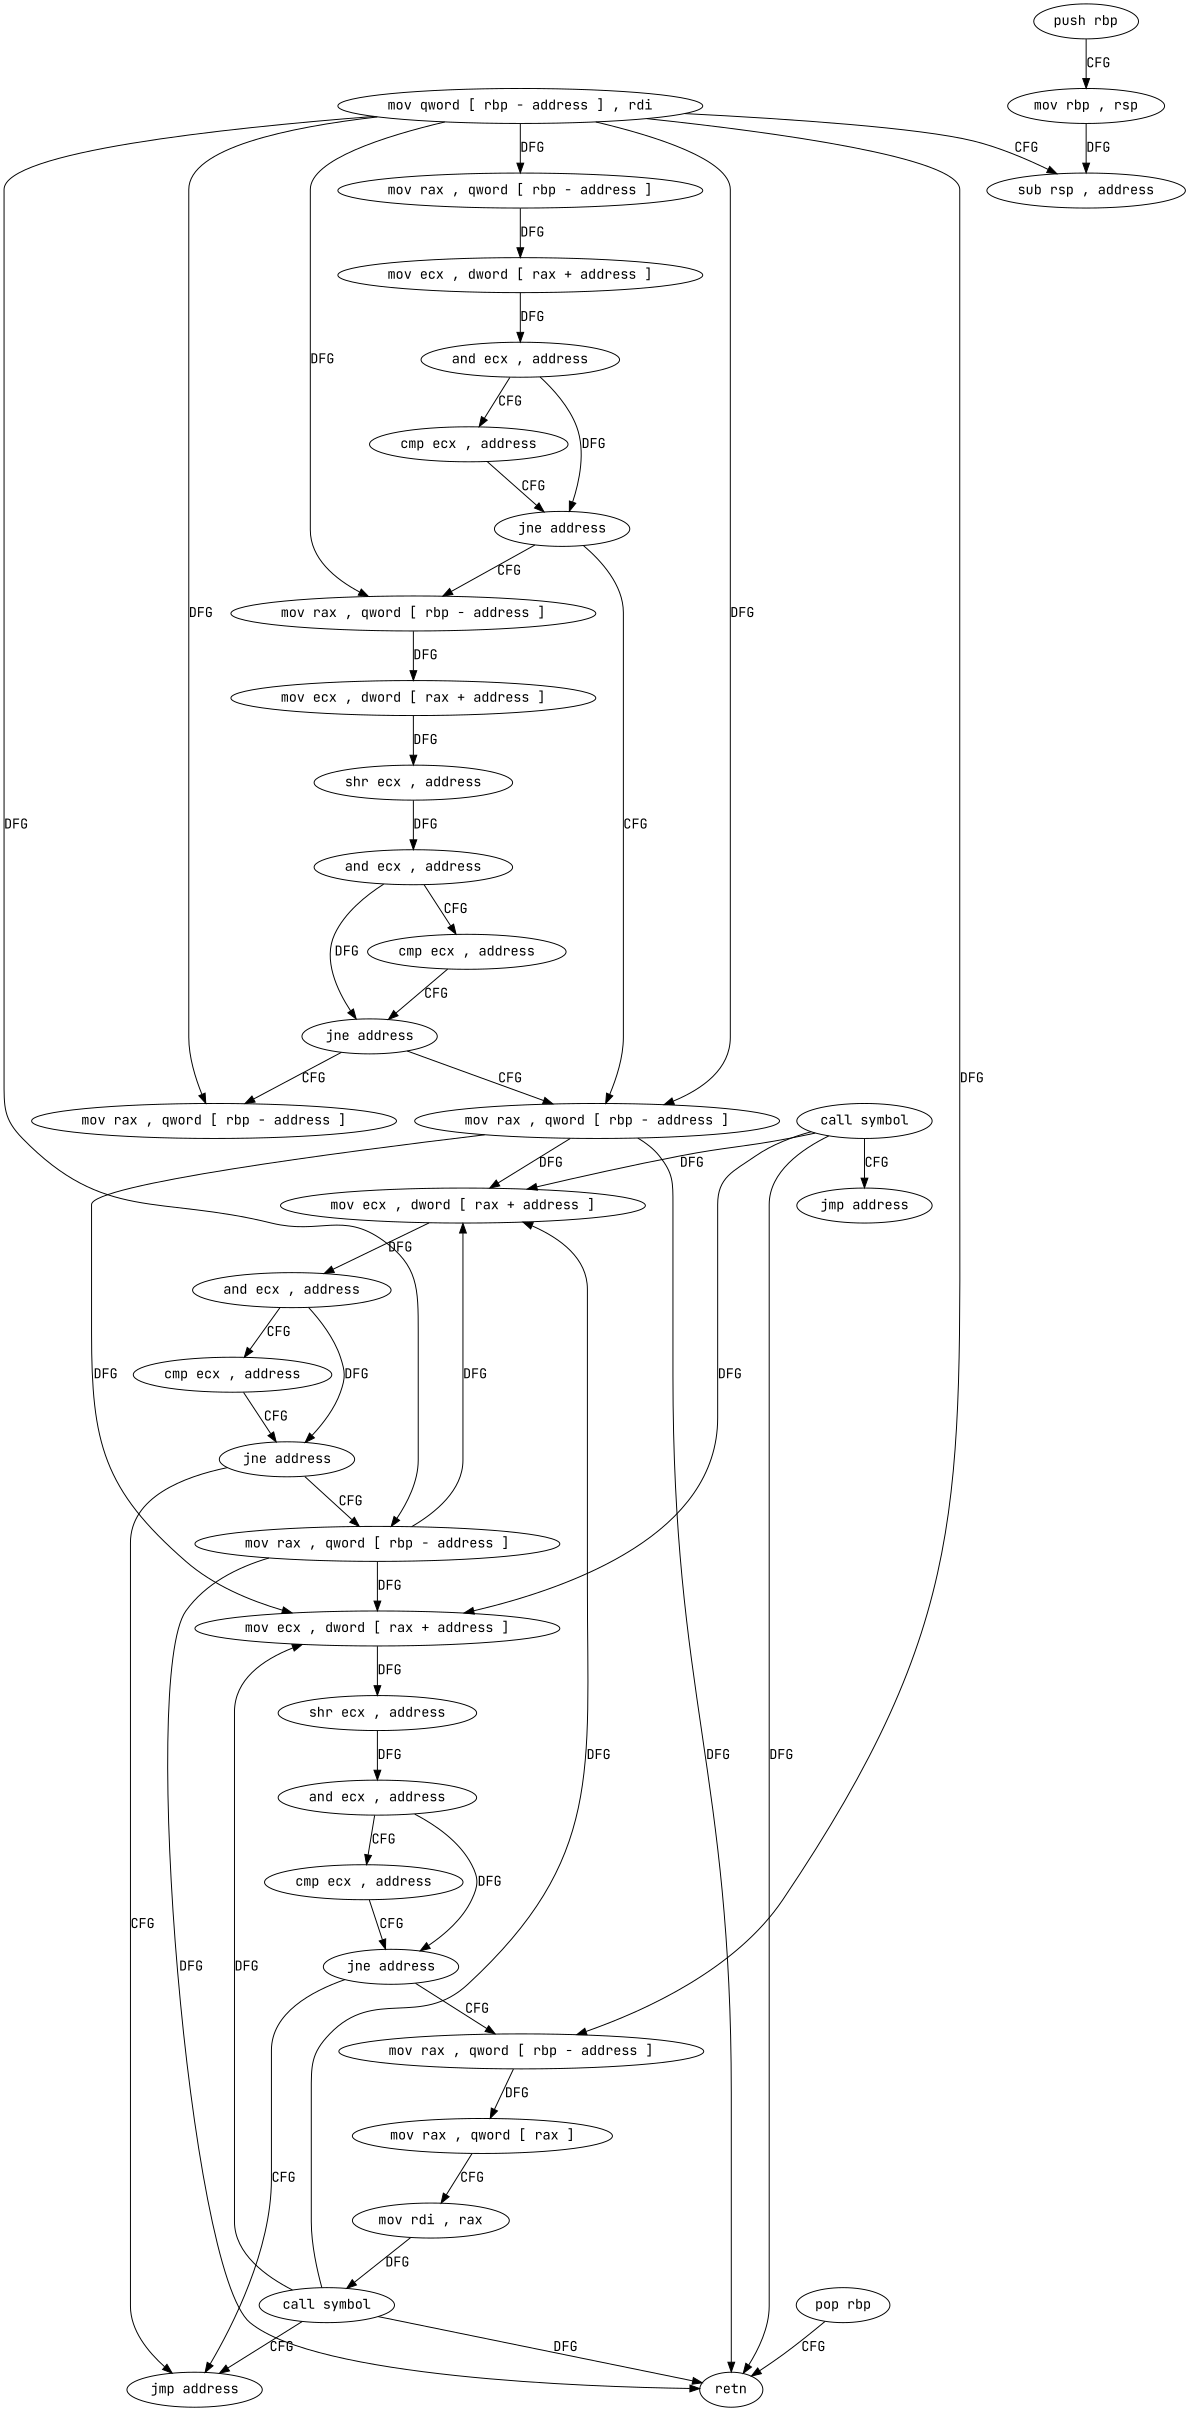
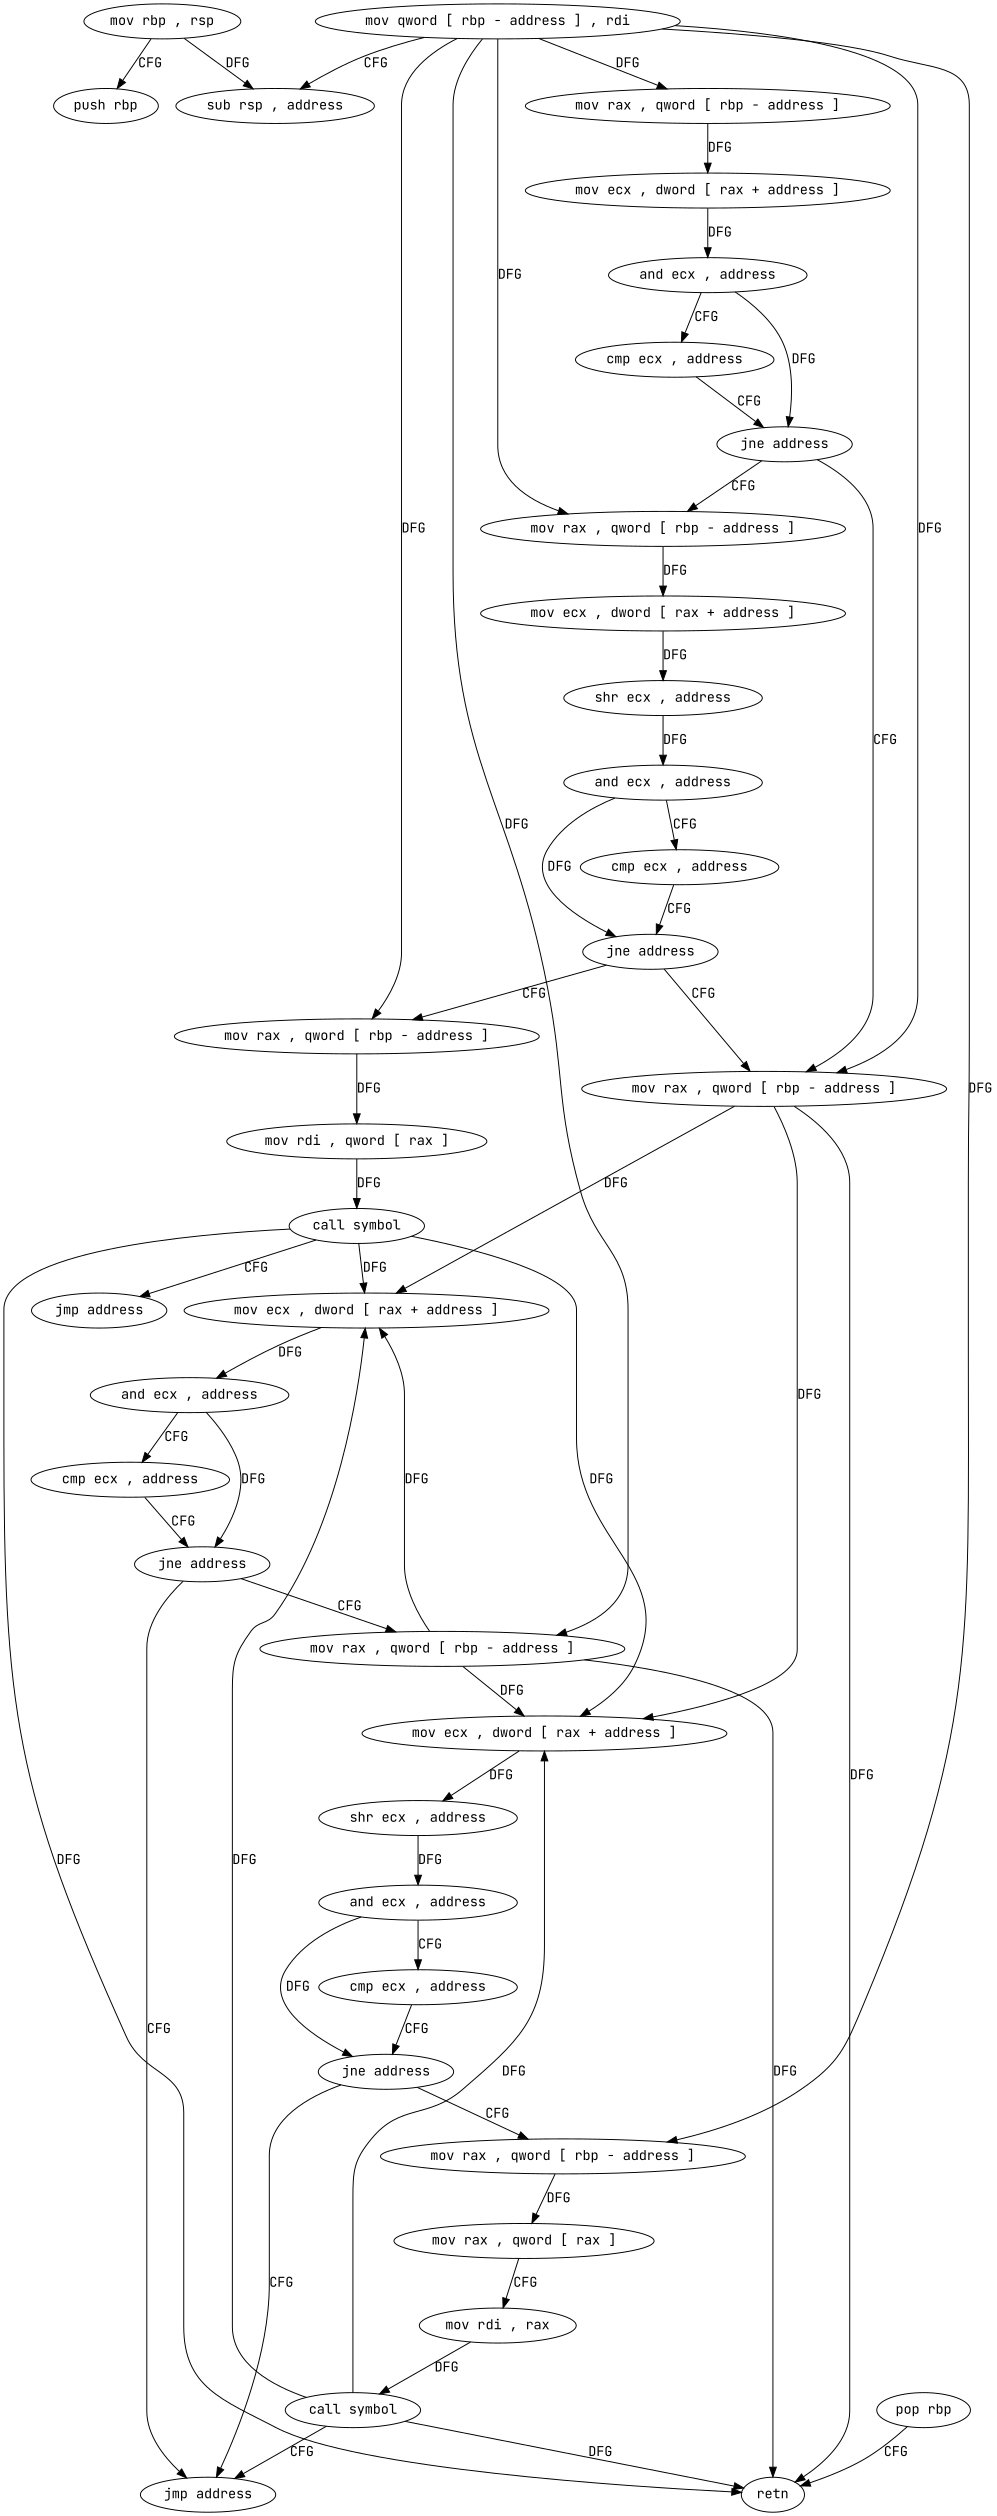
(1086, 59) -> (137, 60)
none -> (357, 1141)
